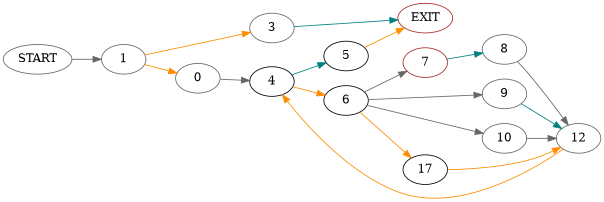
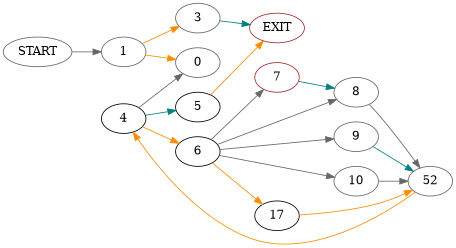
(231, 80) -> (157, 93)
none -> (273, 123)
(579, 138) -> (430, 181)
